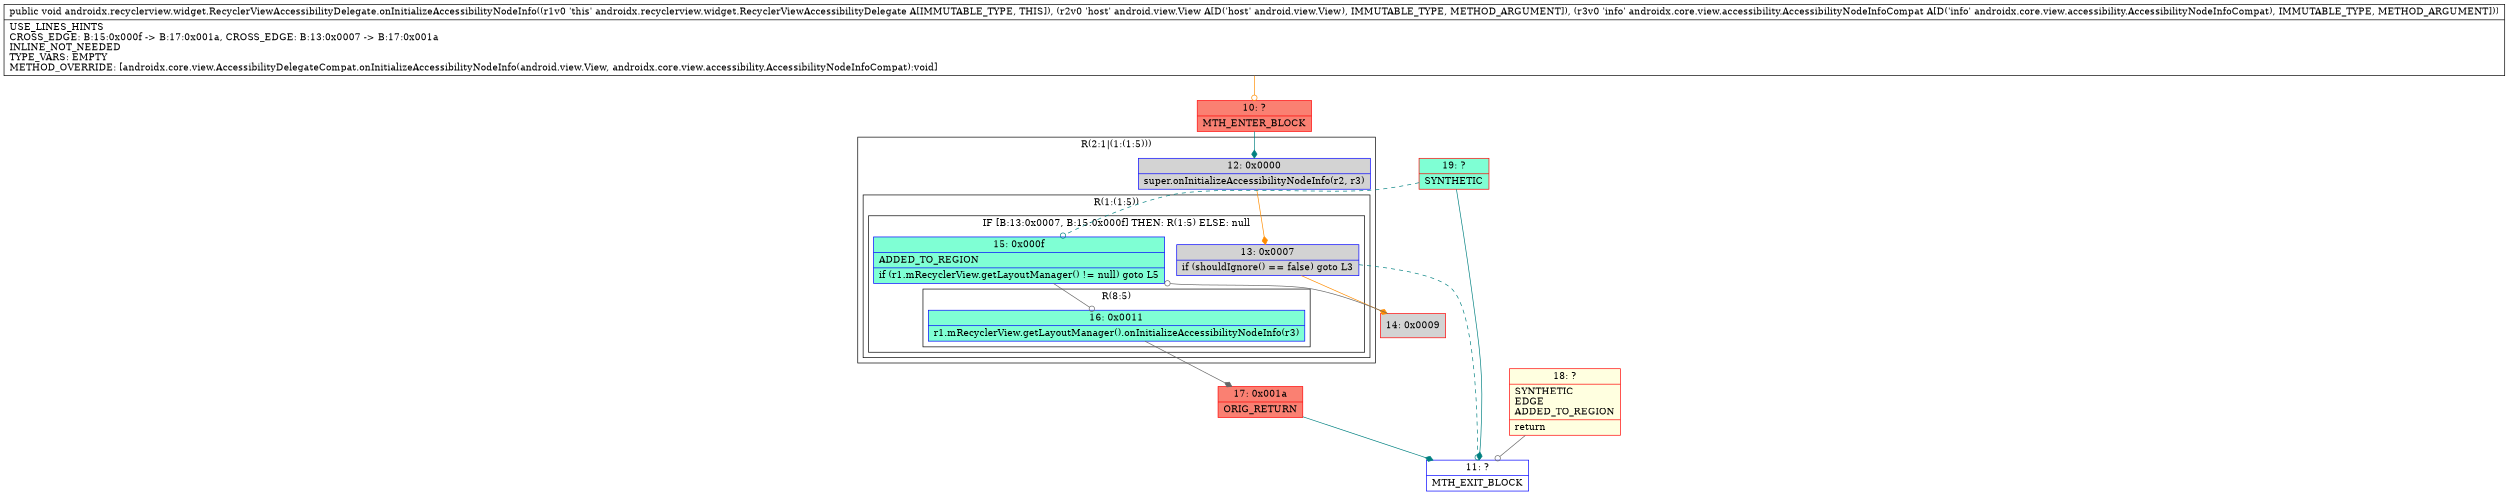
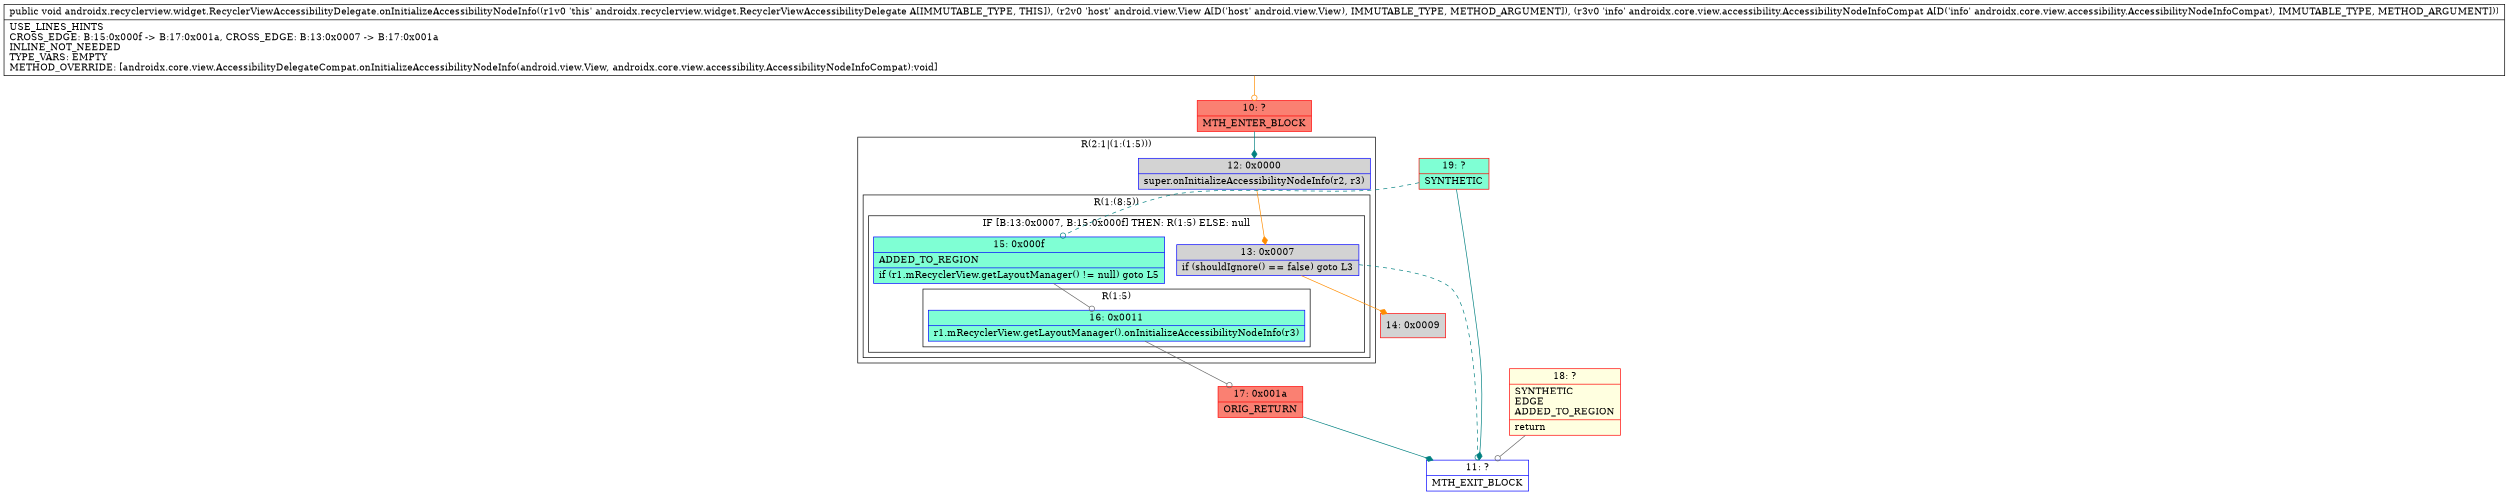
(1117, 203) -> (1117, 203)
(1314, 289) -> none
(1117, 297) -> (1117, 297)
(1195, 367) -> (1196, 368)
